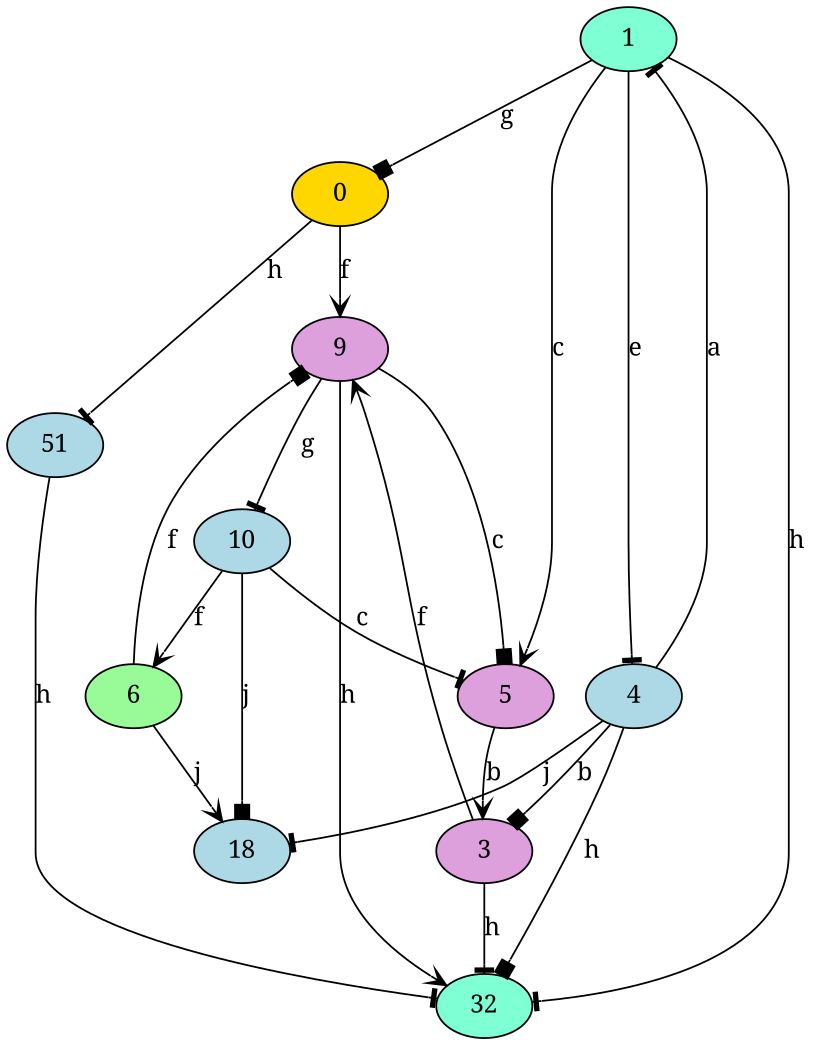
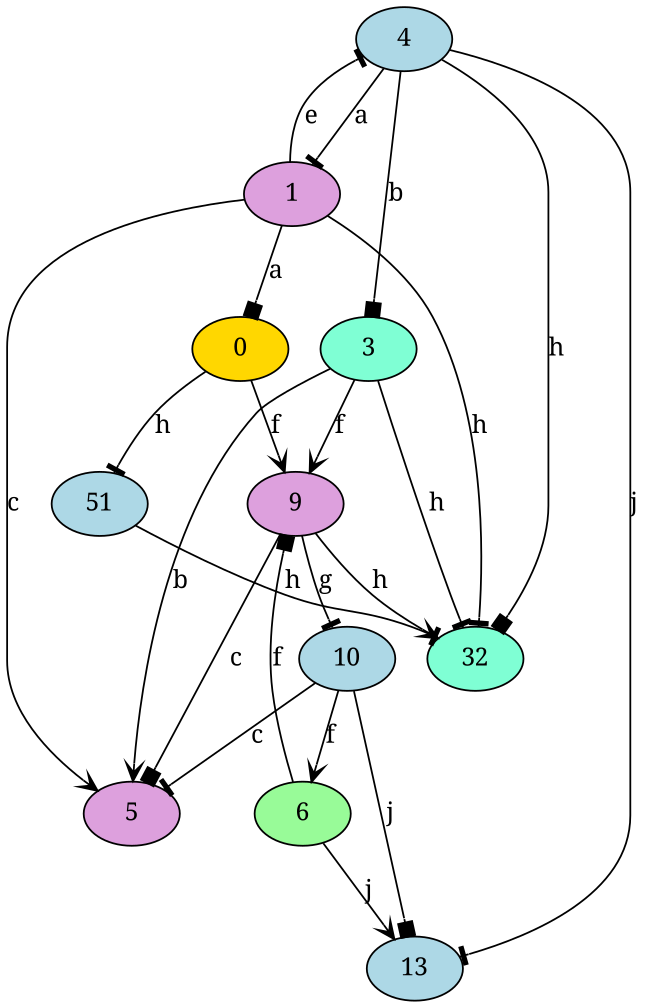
(629, 39) -> (292, 194)
(507, 117) -> (277, 272)
(486, 764) -> (183, 538)
(242, 851) -> (415, 969)
(484, 851) -> (369, 349)
